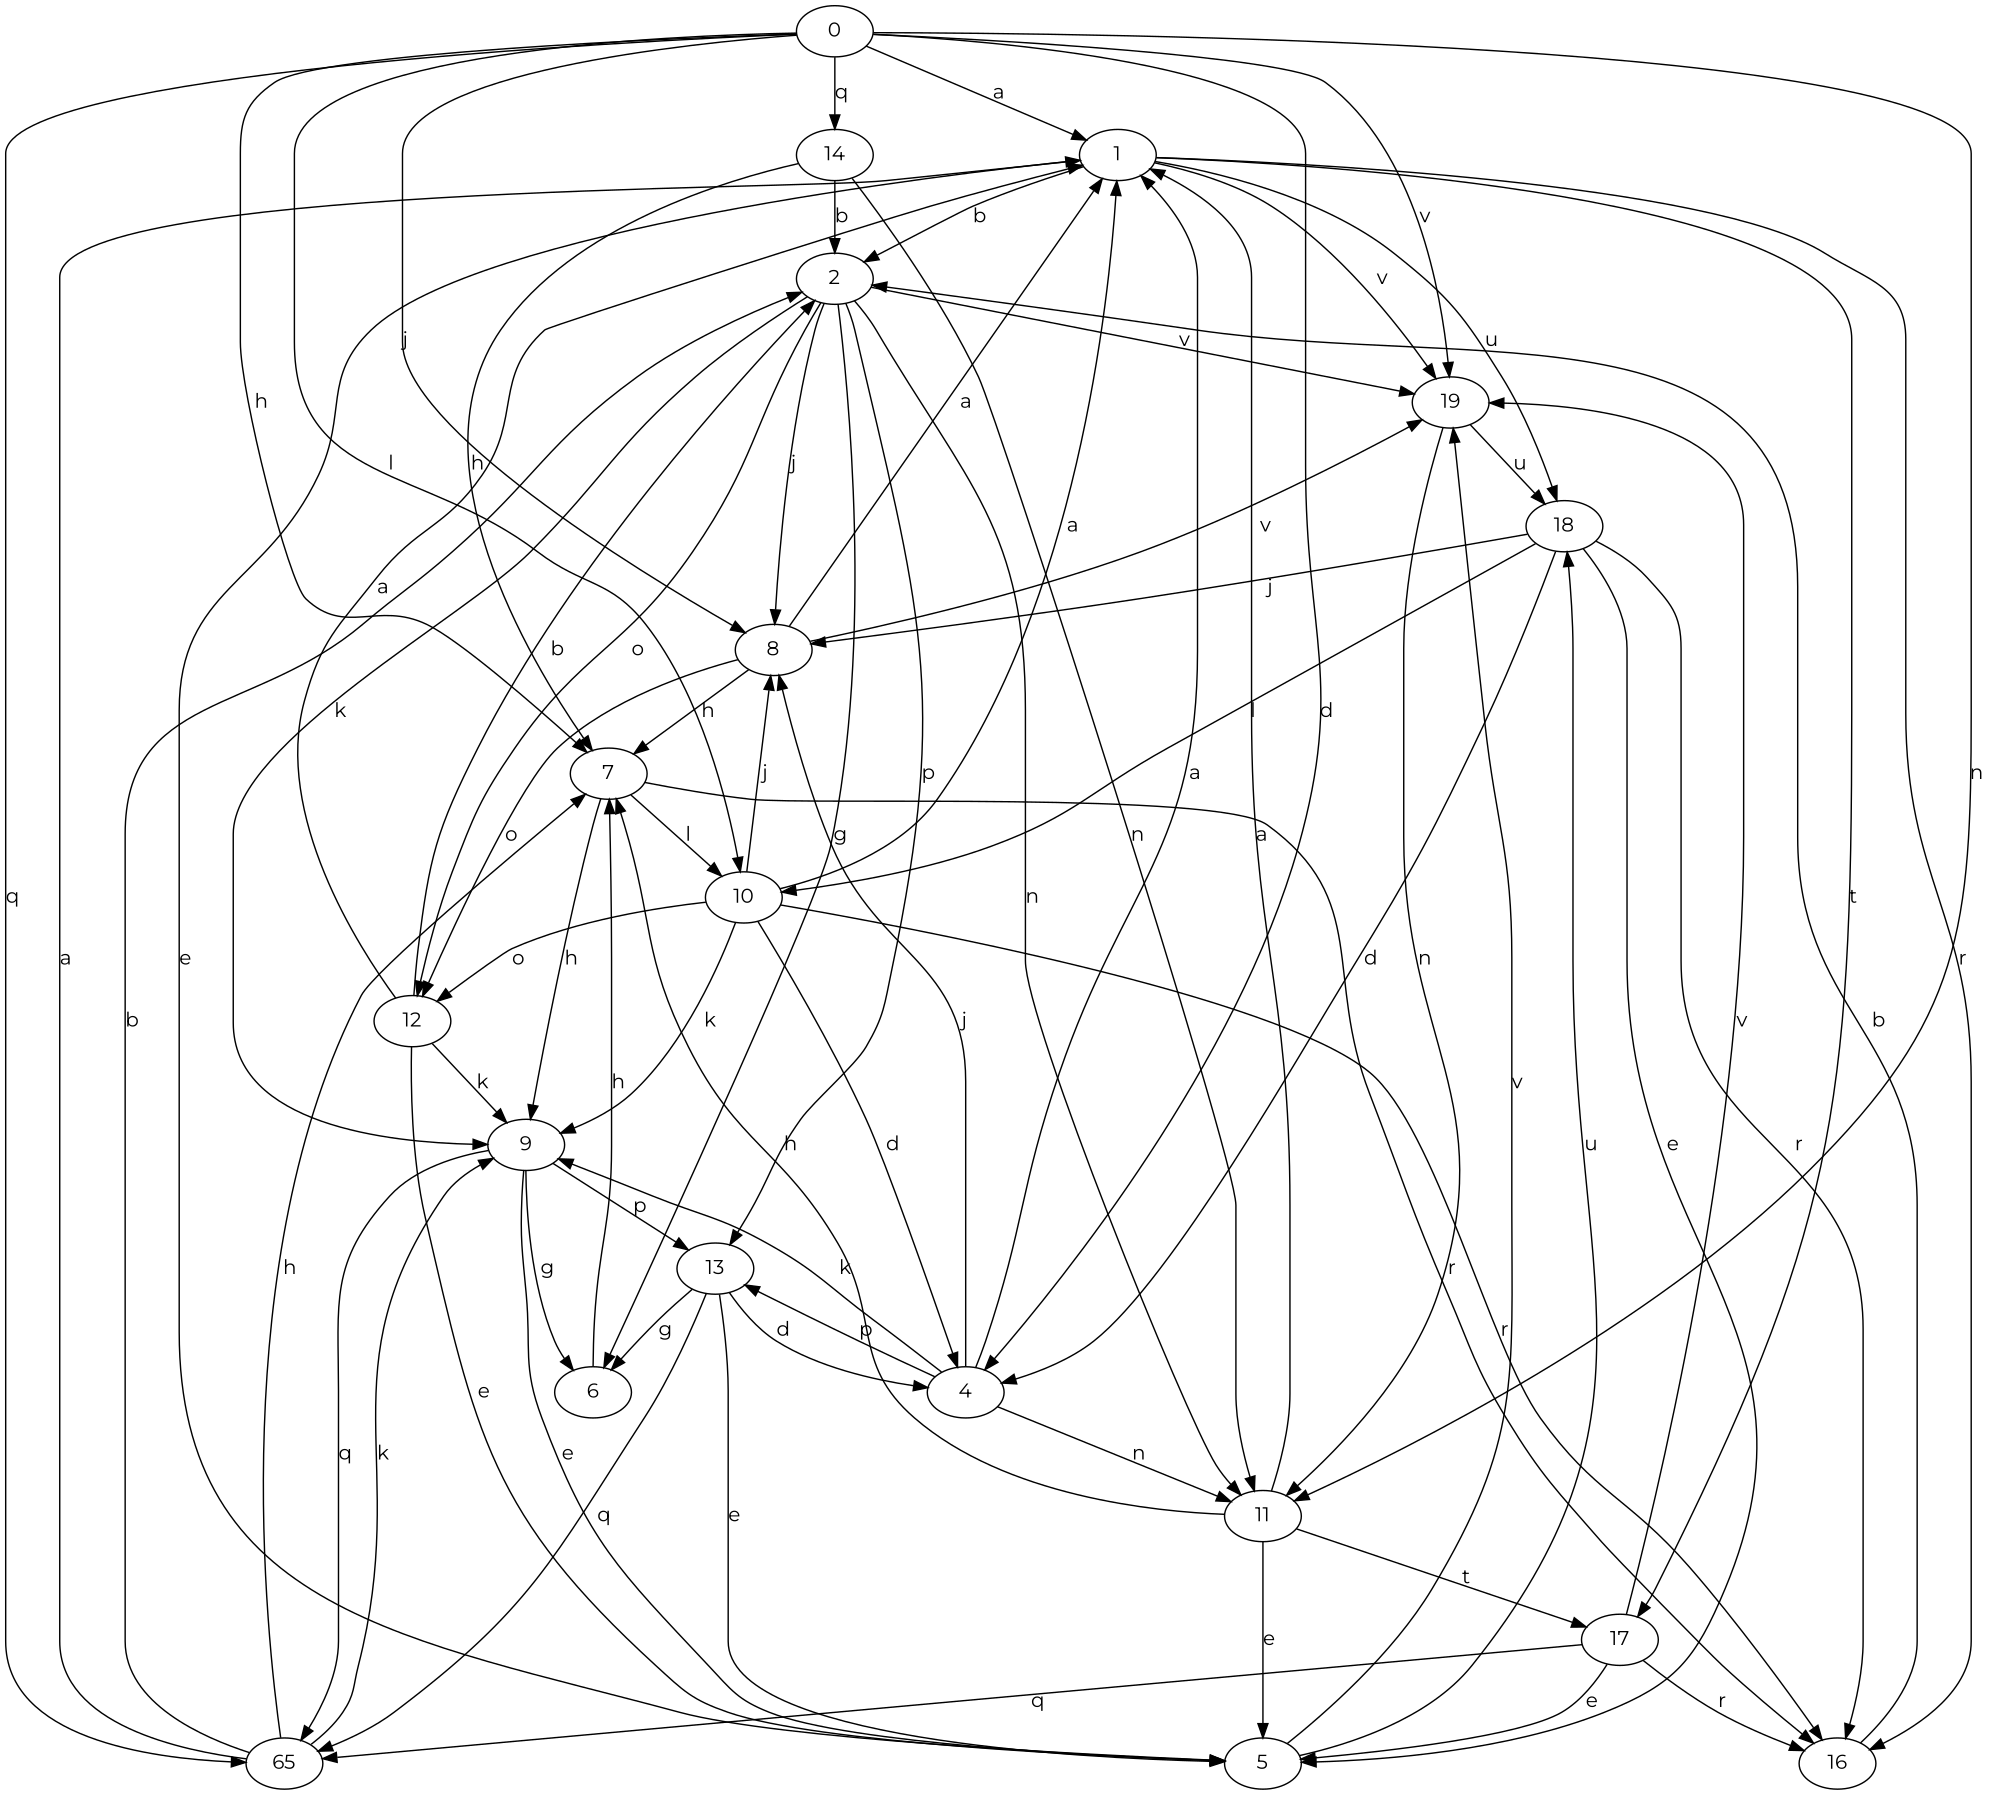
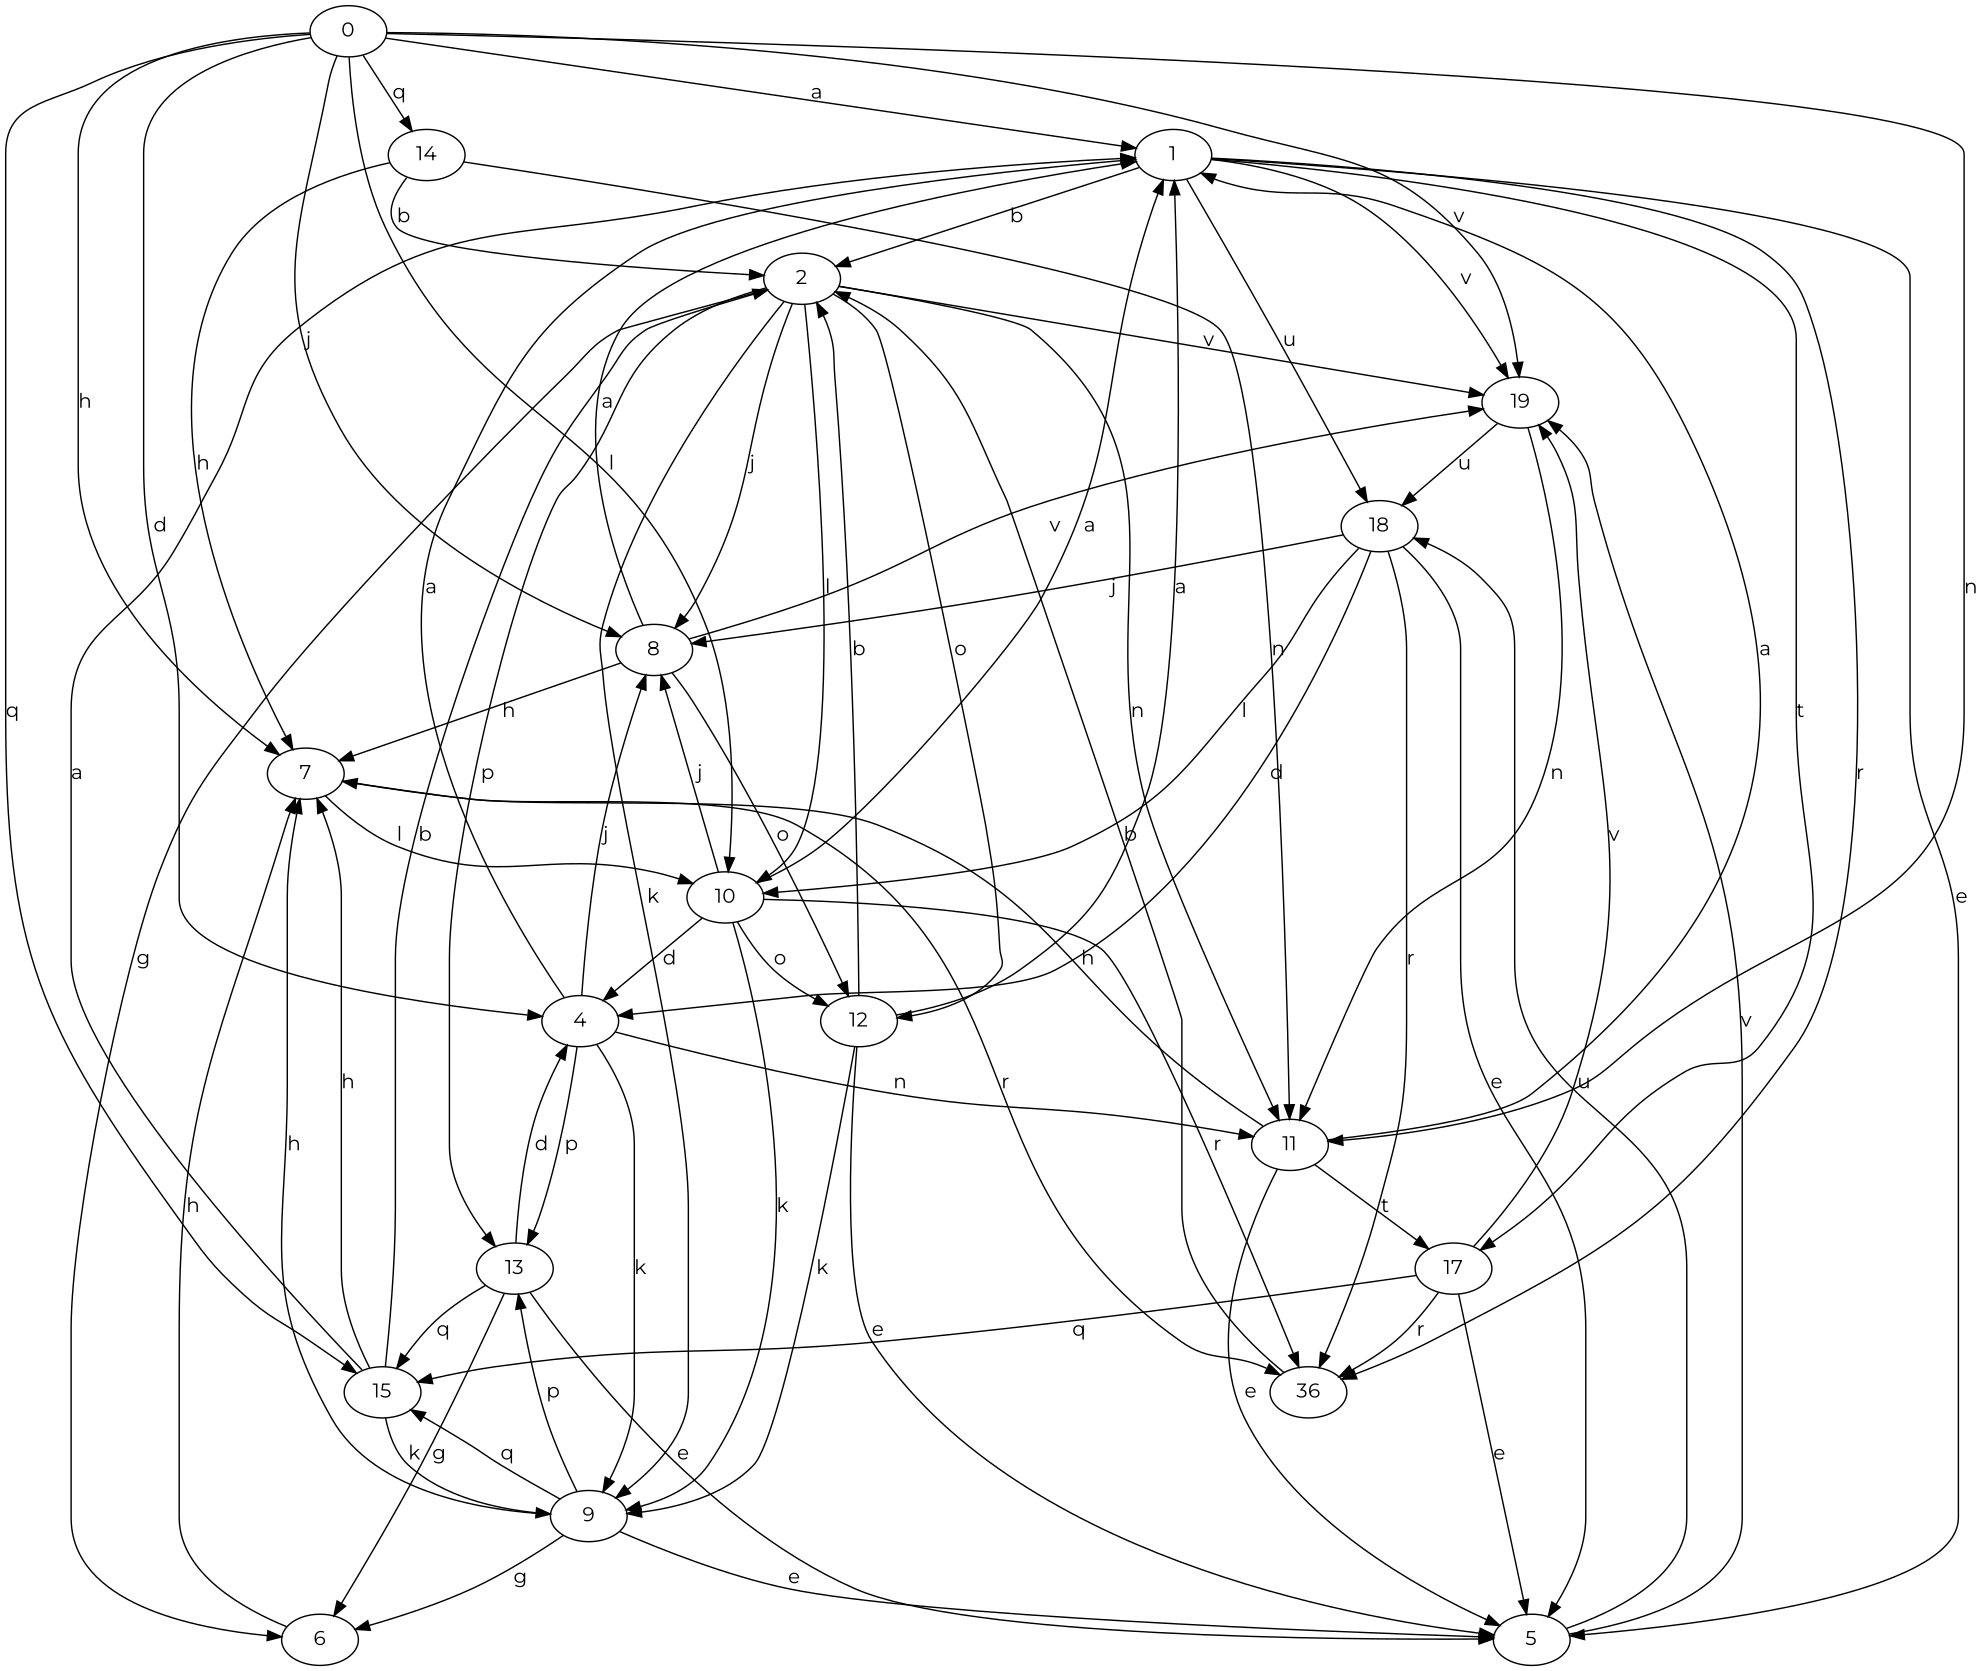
none -> (823, 582)
(563, 951) -> (282, 1244)
(284, 1764) -> (383, 1392)
(1838, 1764) -> (1308, 1392)
